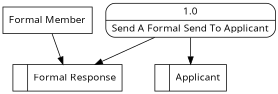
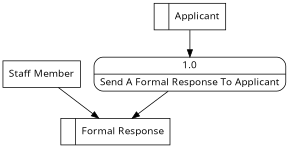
(48, 20) -> (42, 74)
(191, 28) -> (190, 82)
(191, 47) -> (190, 40)
